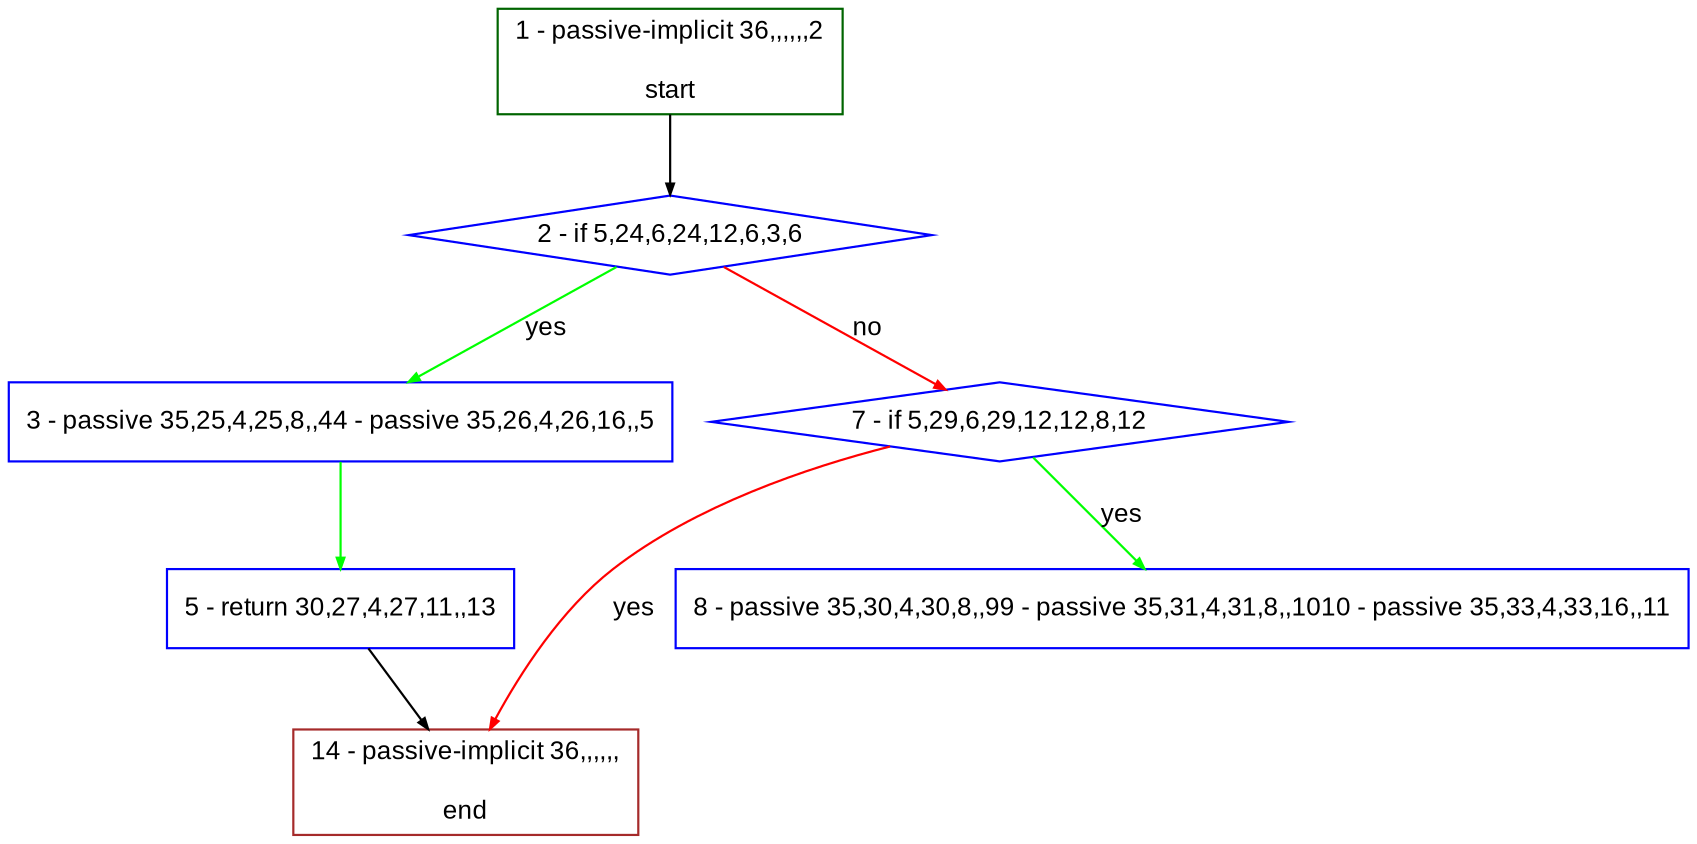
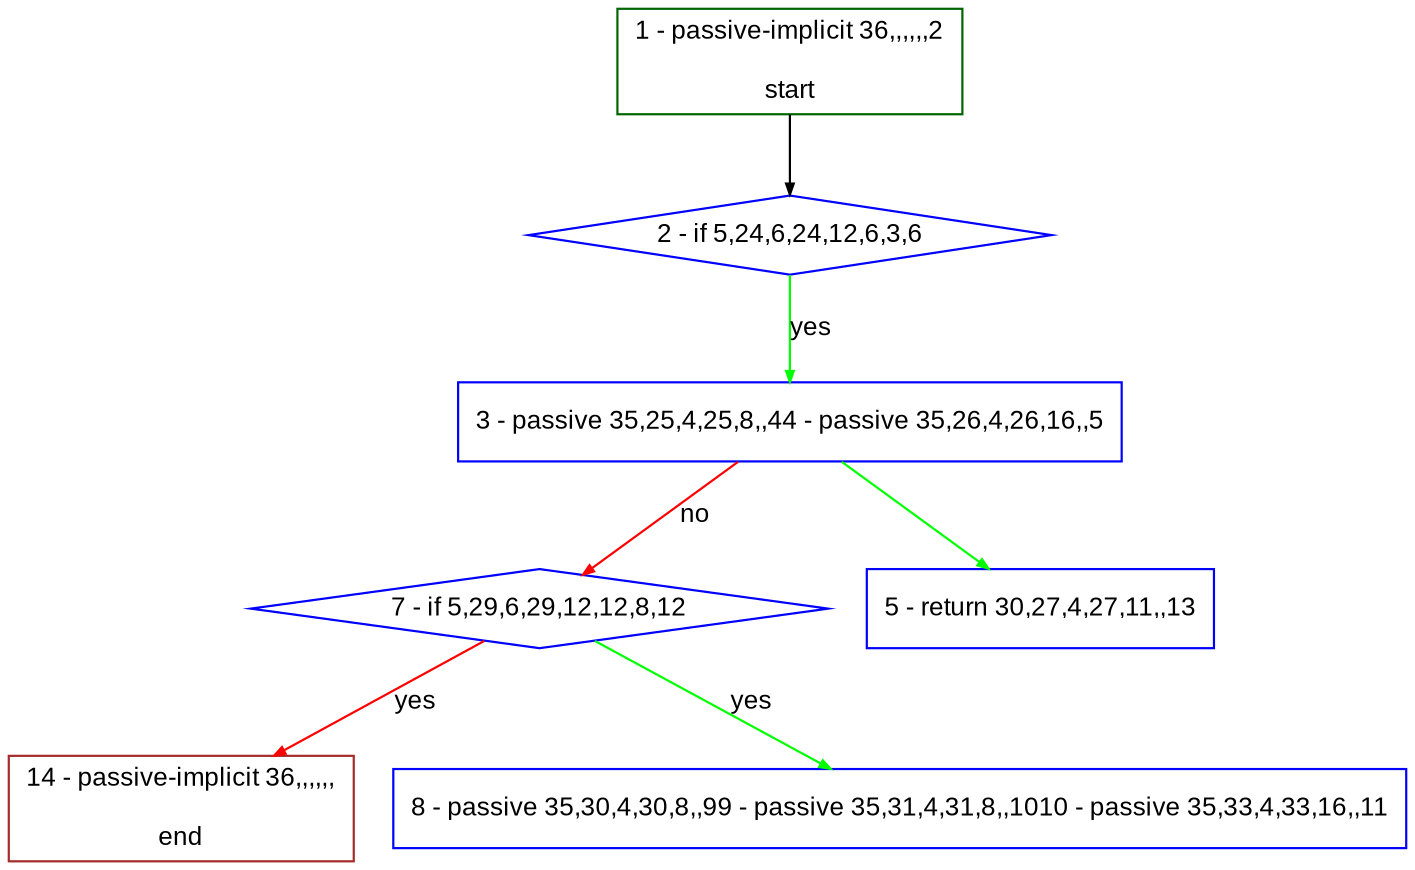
(830, 326) -> (665, 515)
(395, 684) -> none
